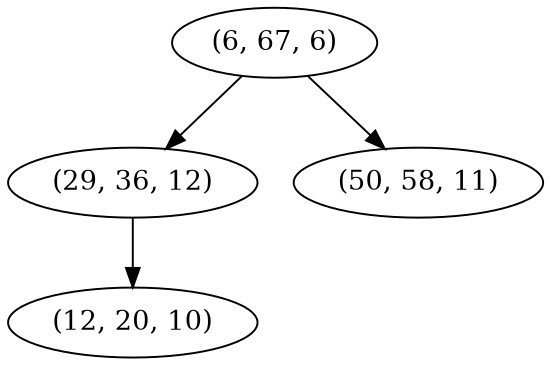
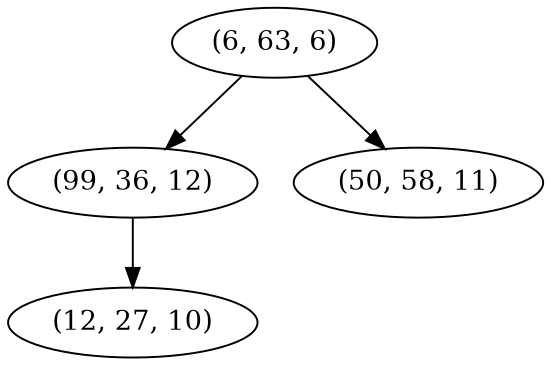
(275, 43) -> (275, 43)
(133, 183) -> (133, 183)
(133, 323) -> (133, 323)
